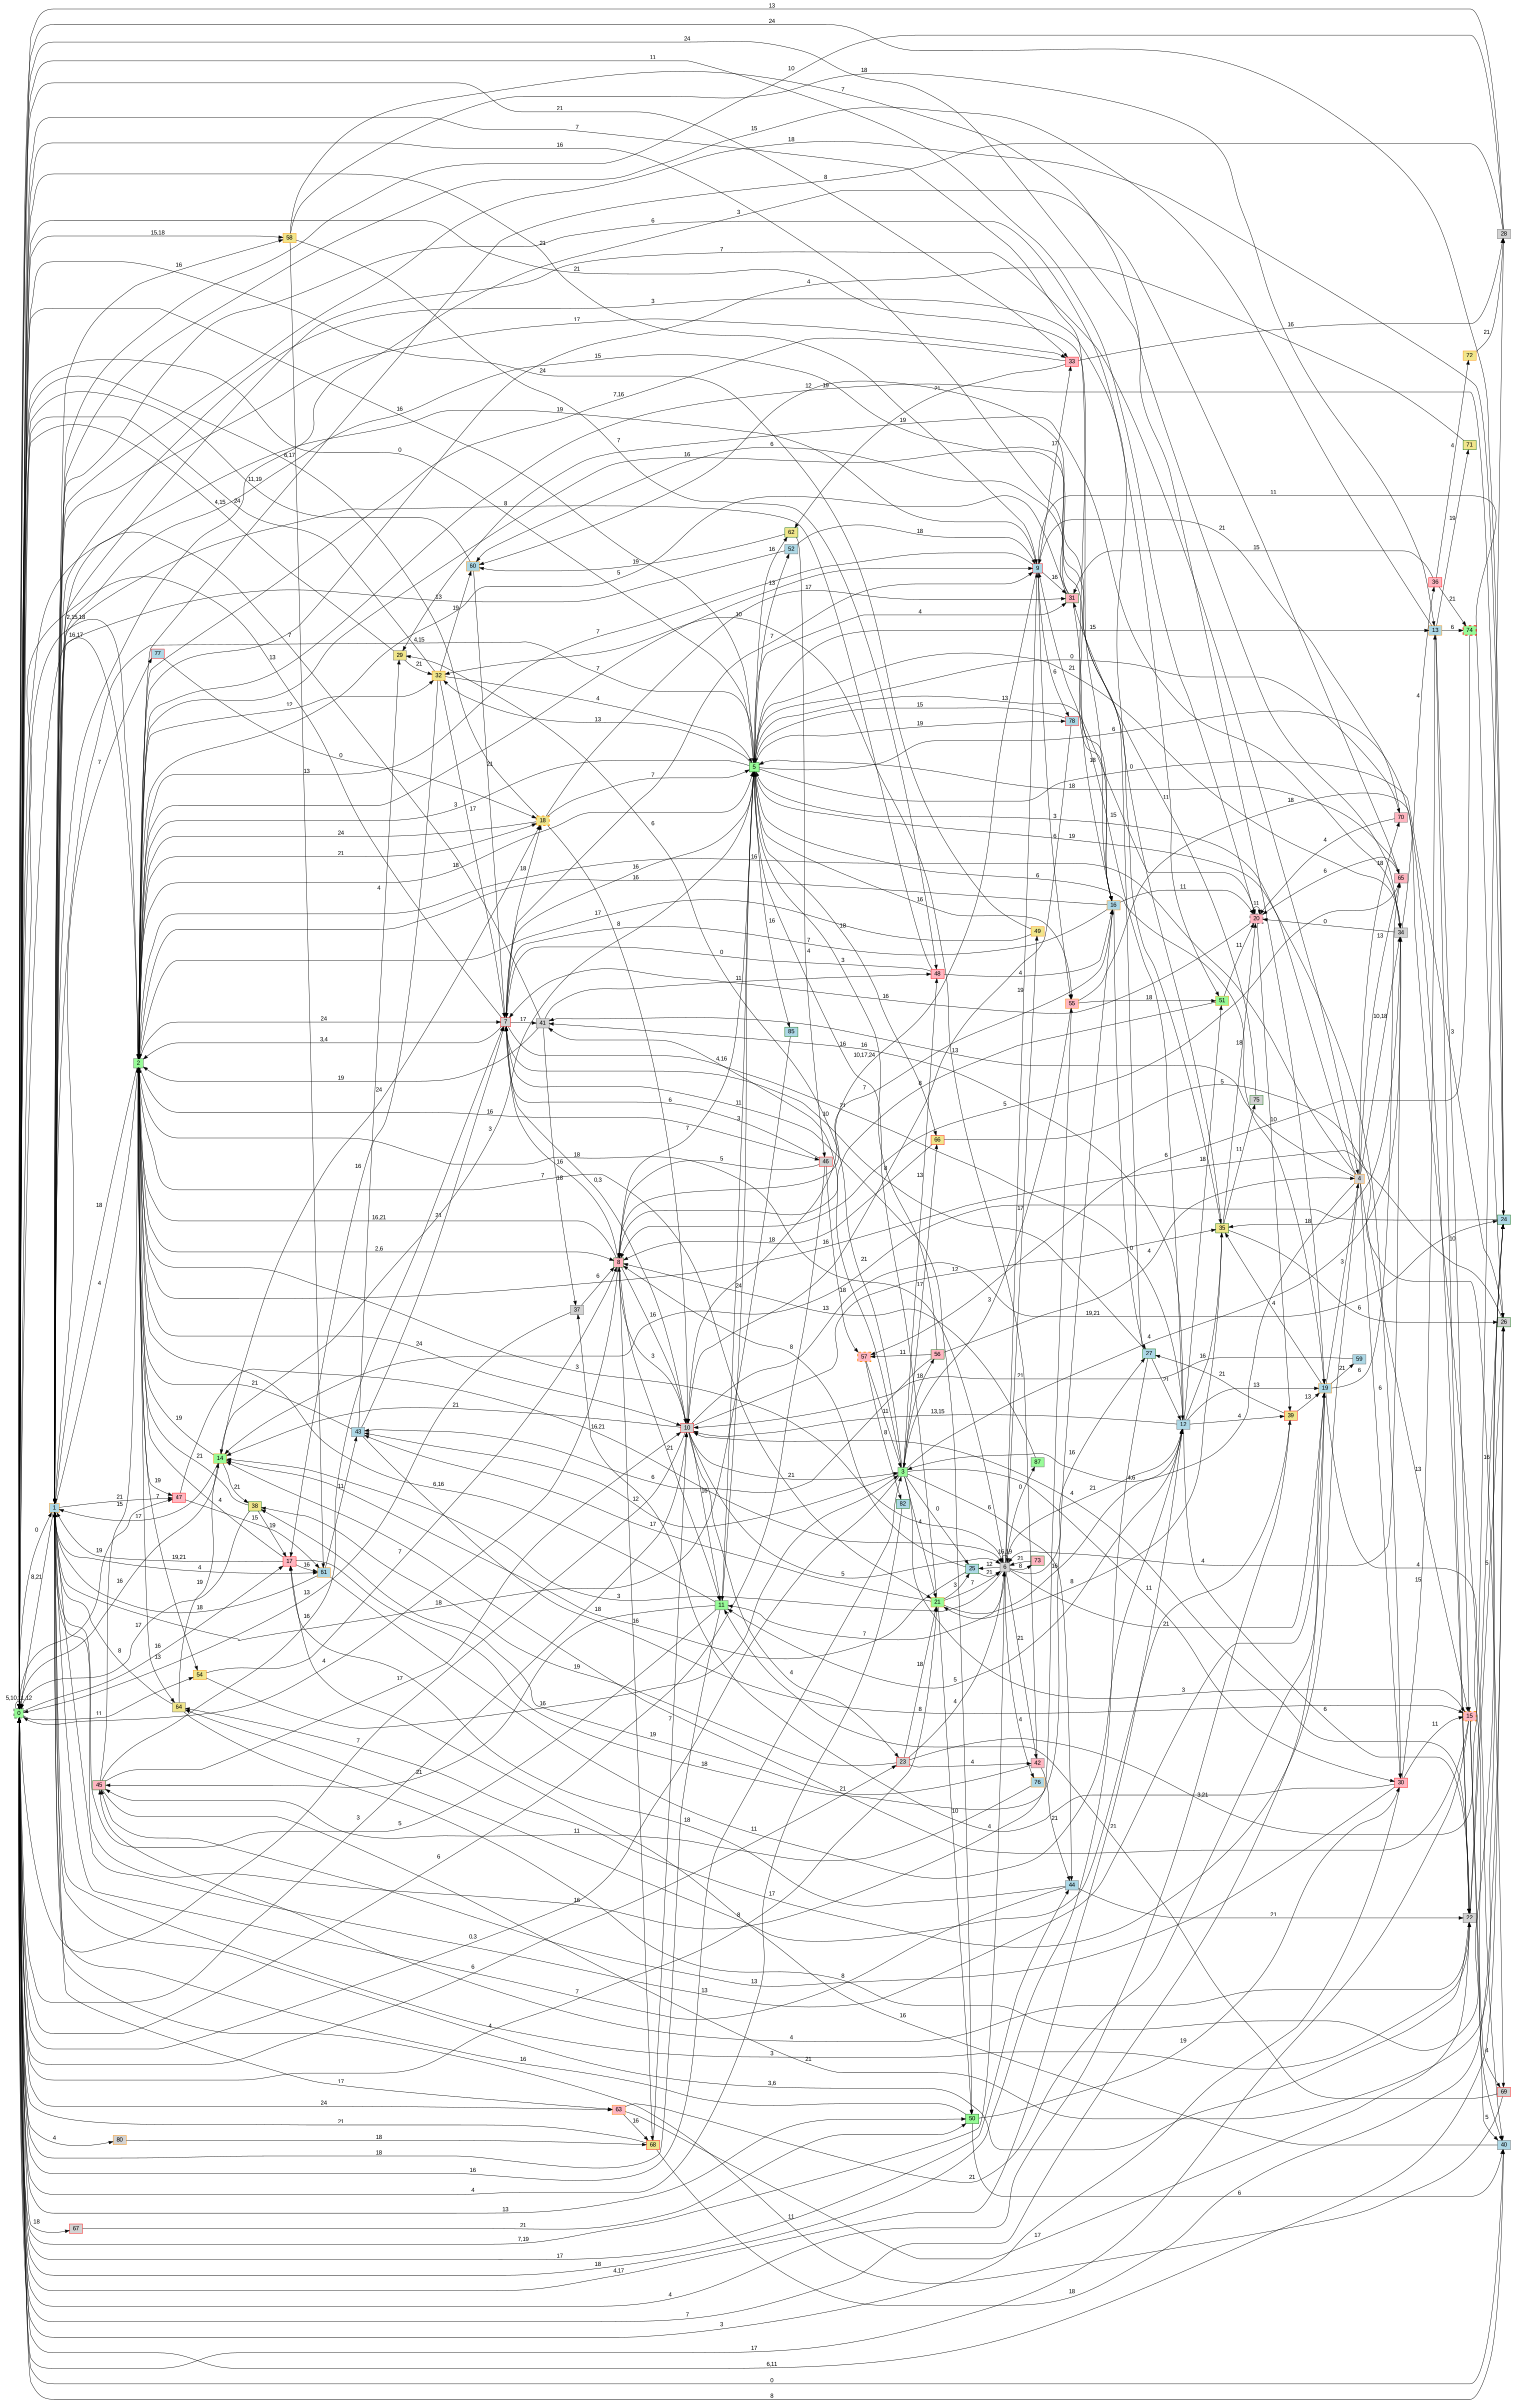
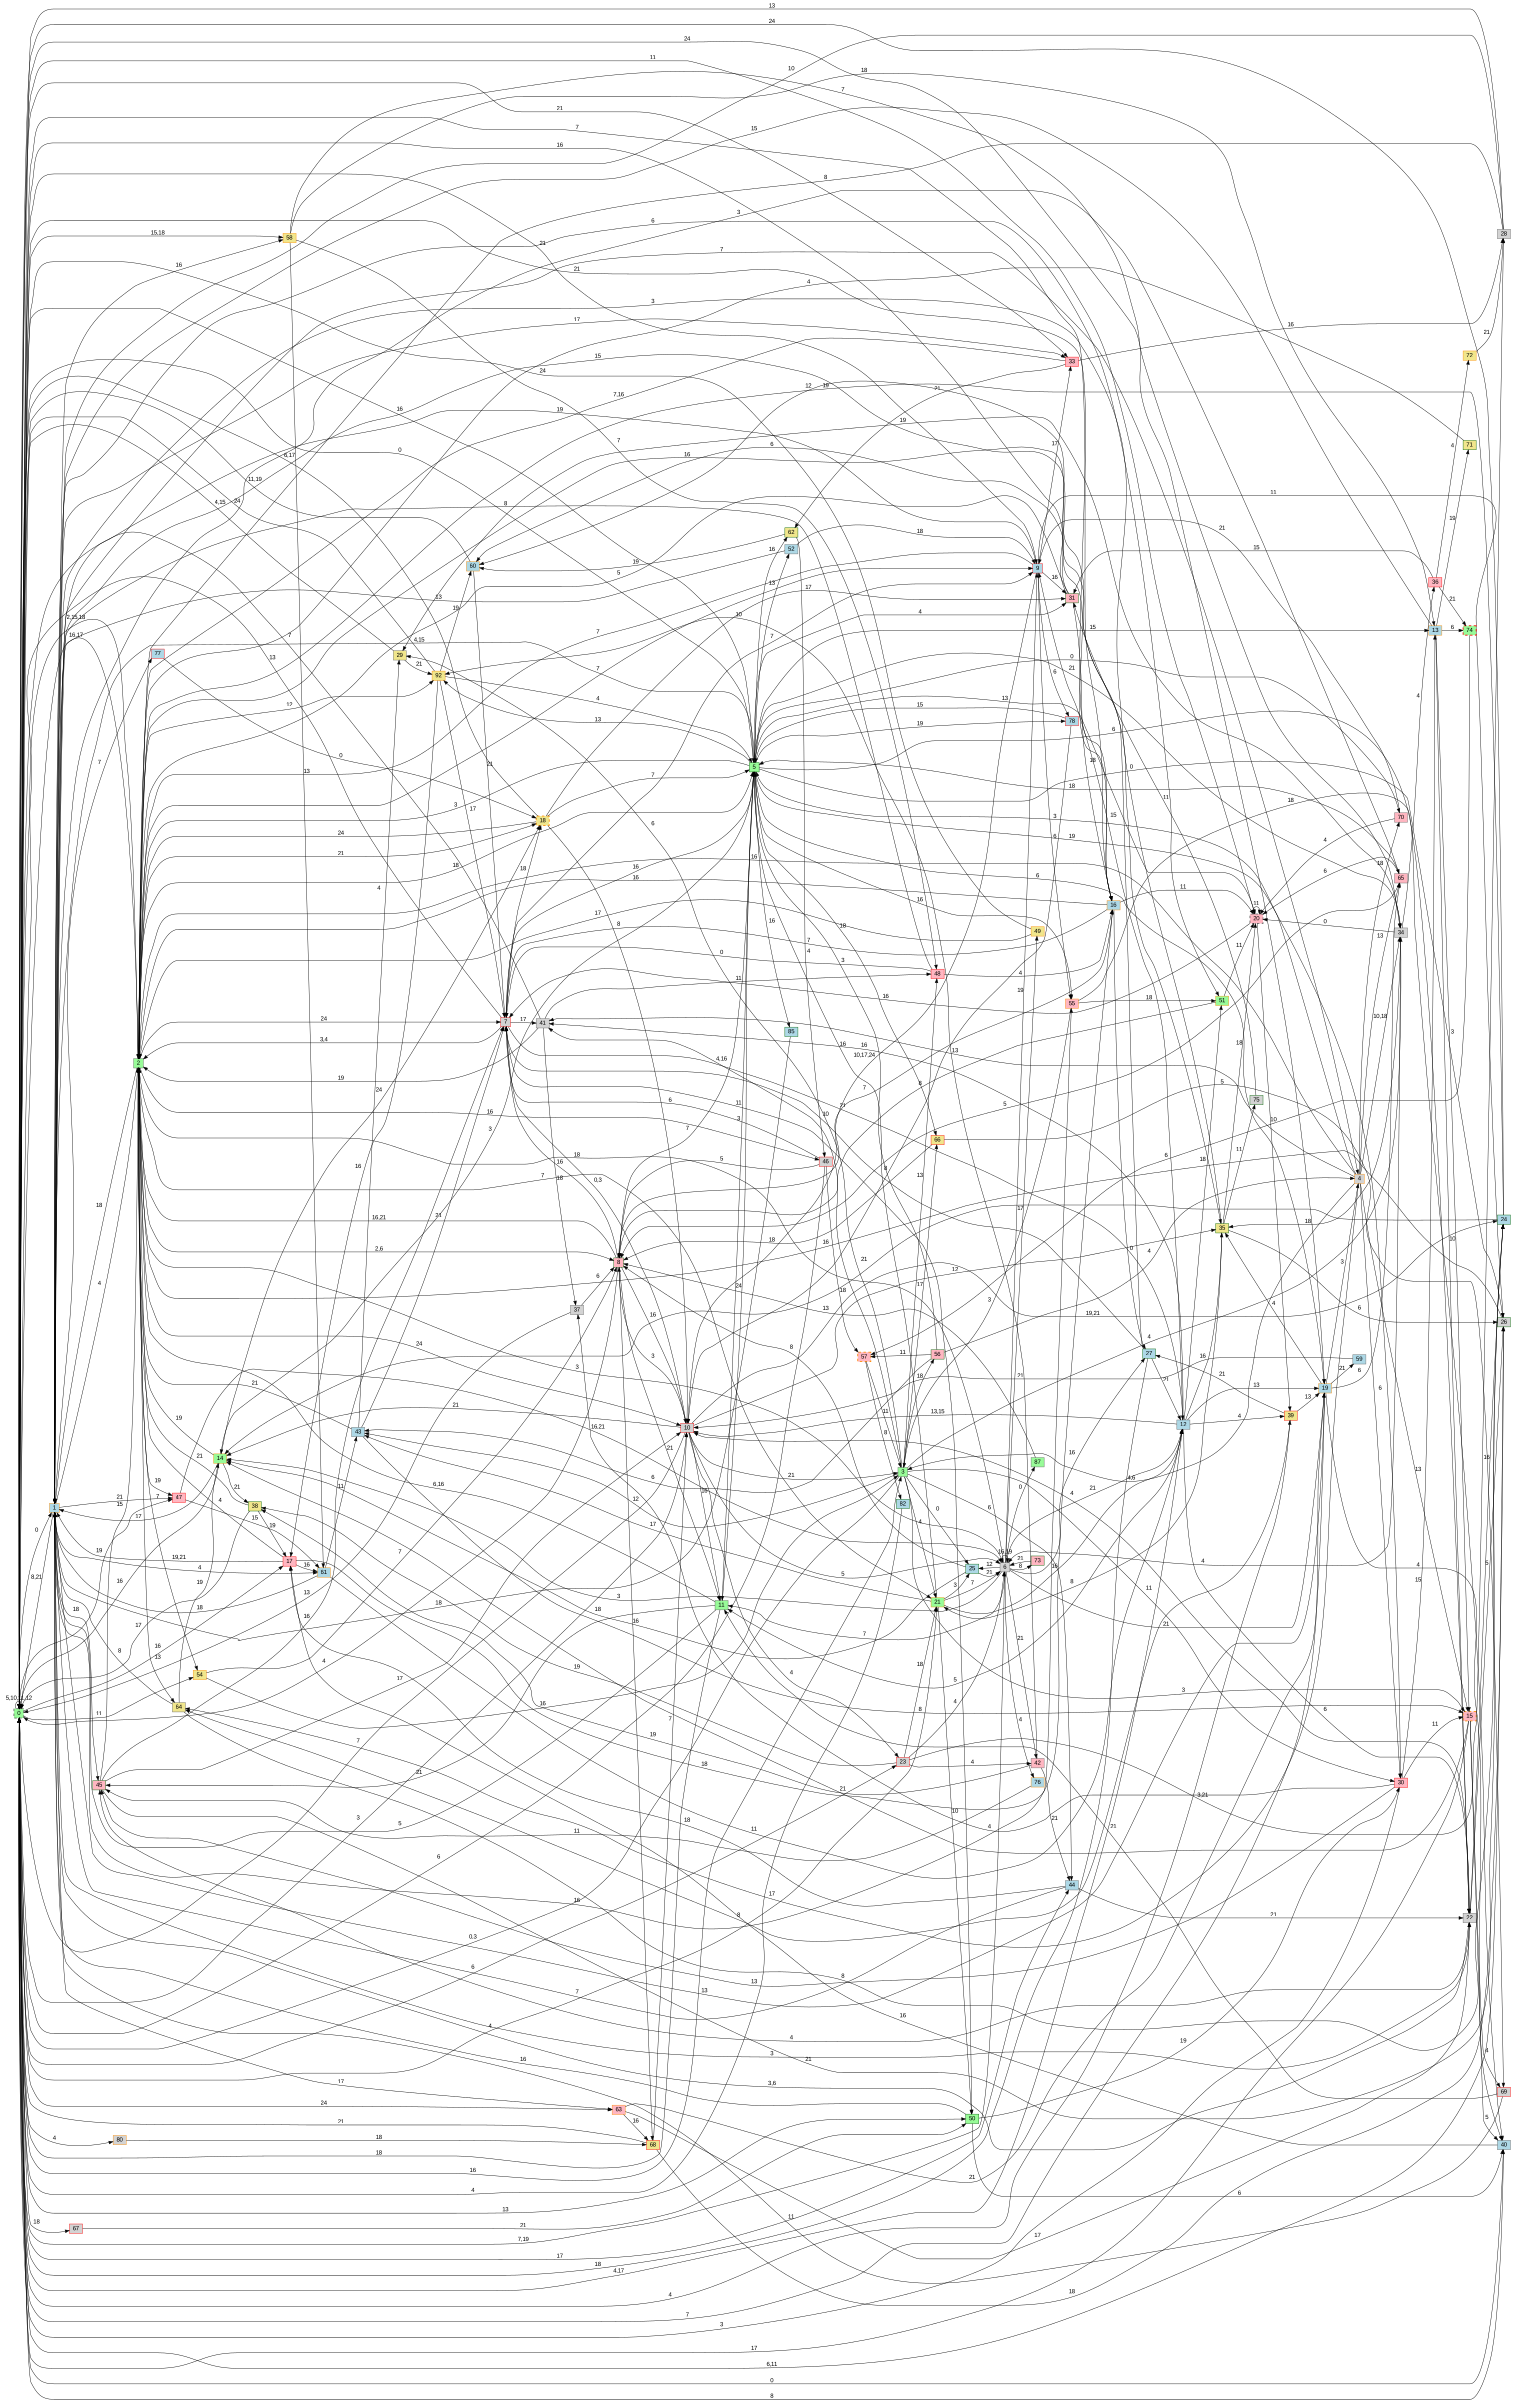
(584, 189) -> (88, 1631)
(439, 676) -> (439, 676)
